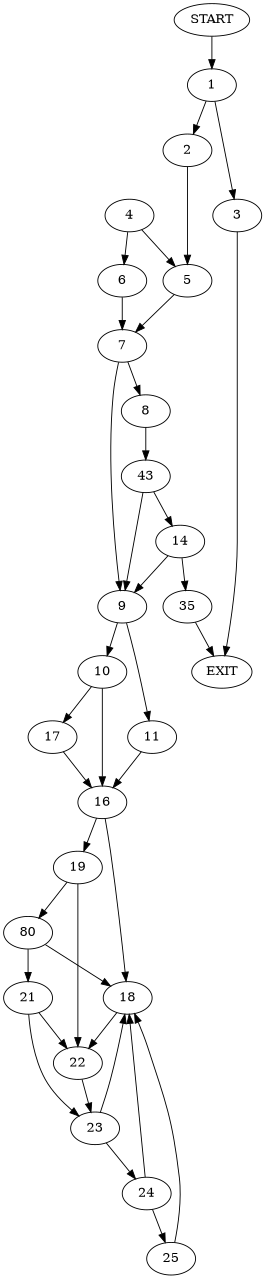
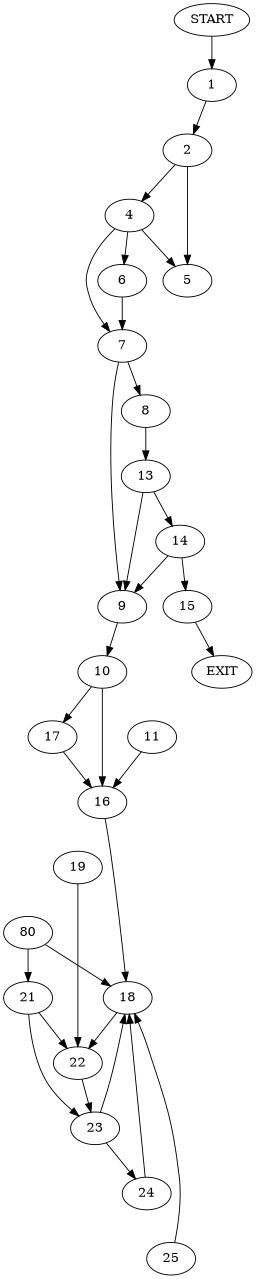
none -> (162, 180)
(237, 216) -> none
(158, 310) -> (87, 274)
(146, 476) -> (146, 476)
(187, 607) -> (187, 607)
(138, 667) -> none
(92, 831) -> none
(56, 897) -> none
(157, 1222) -> none
